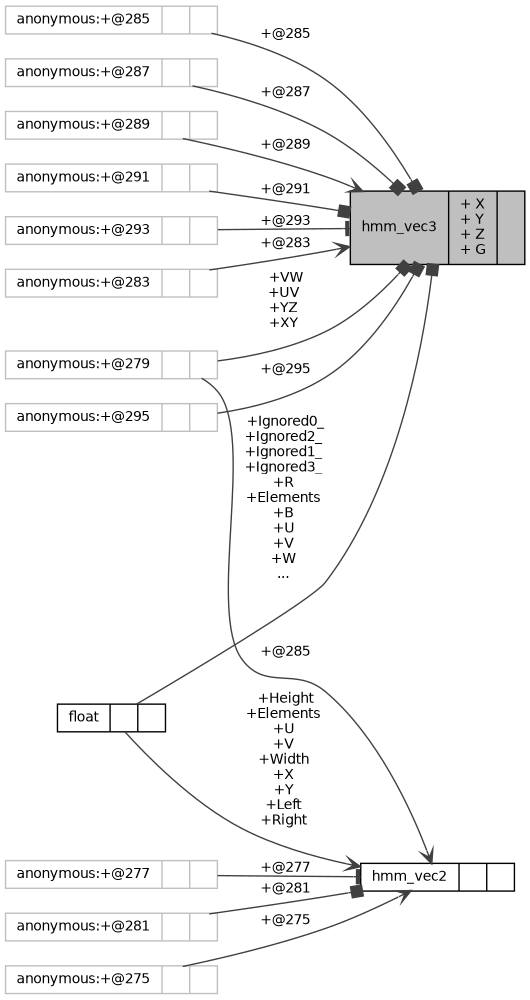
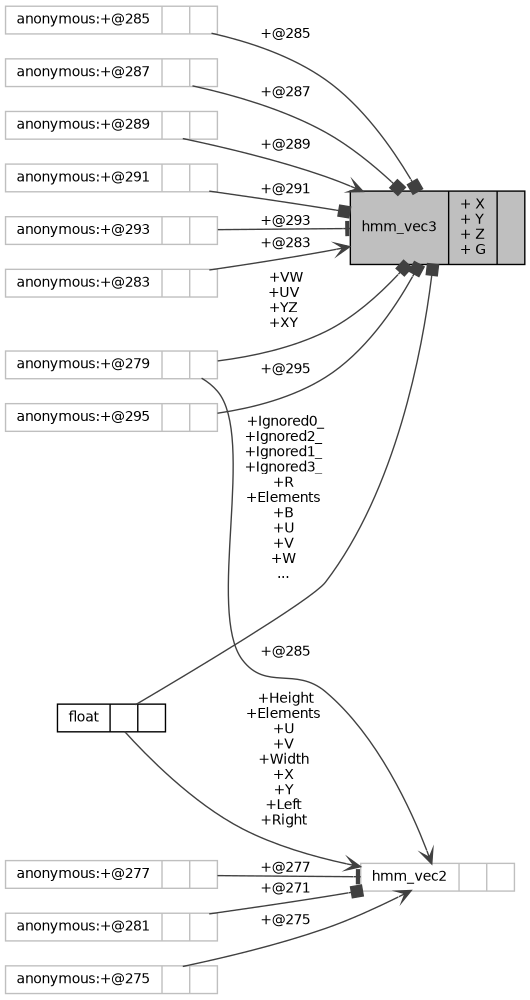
(438, 877) -> (438, 877)
(284, 889) -> (284, 889)
